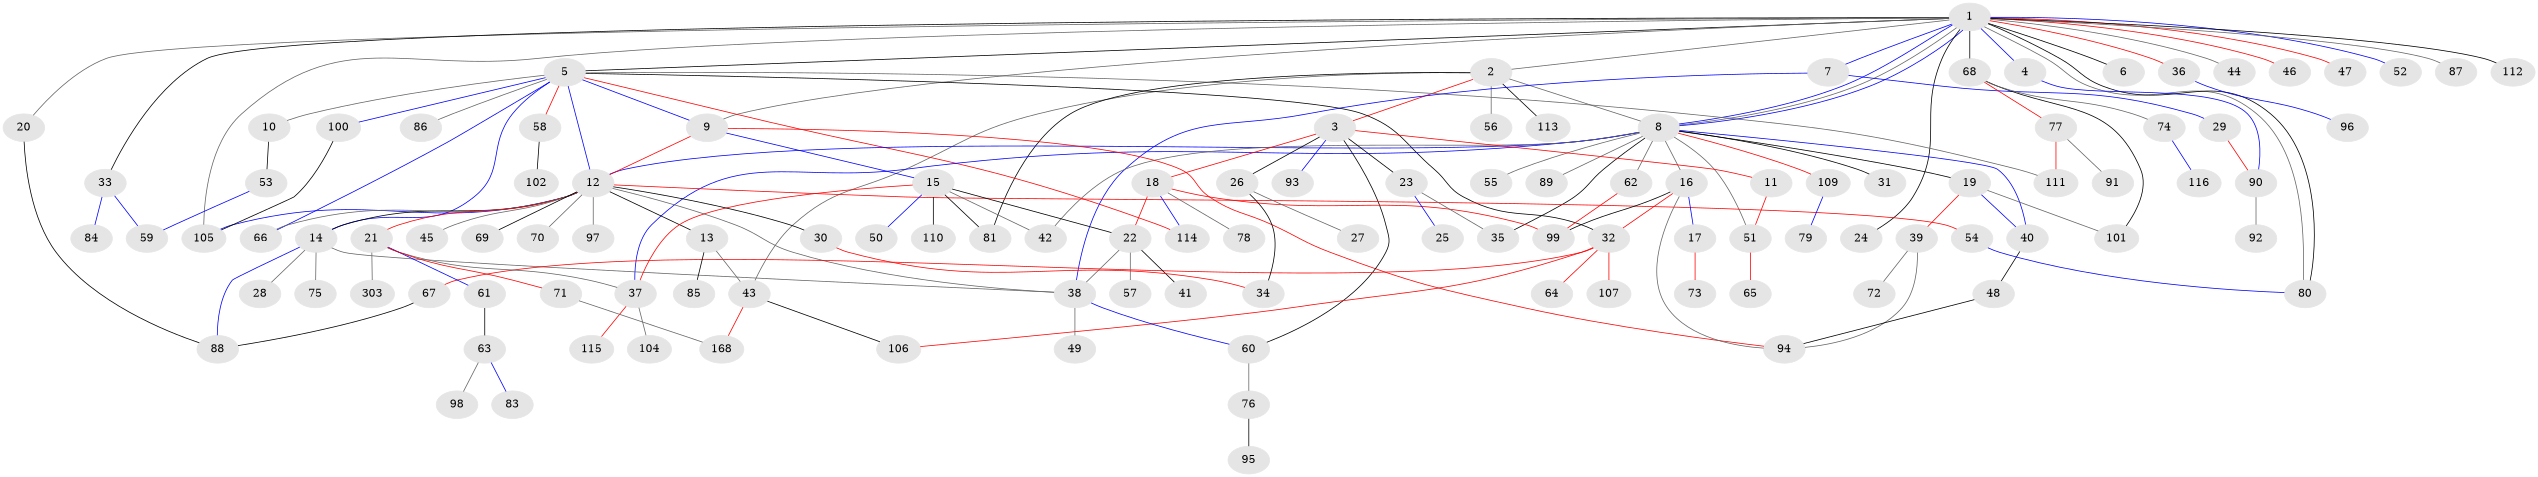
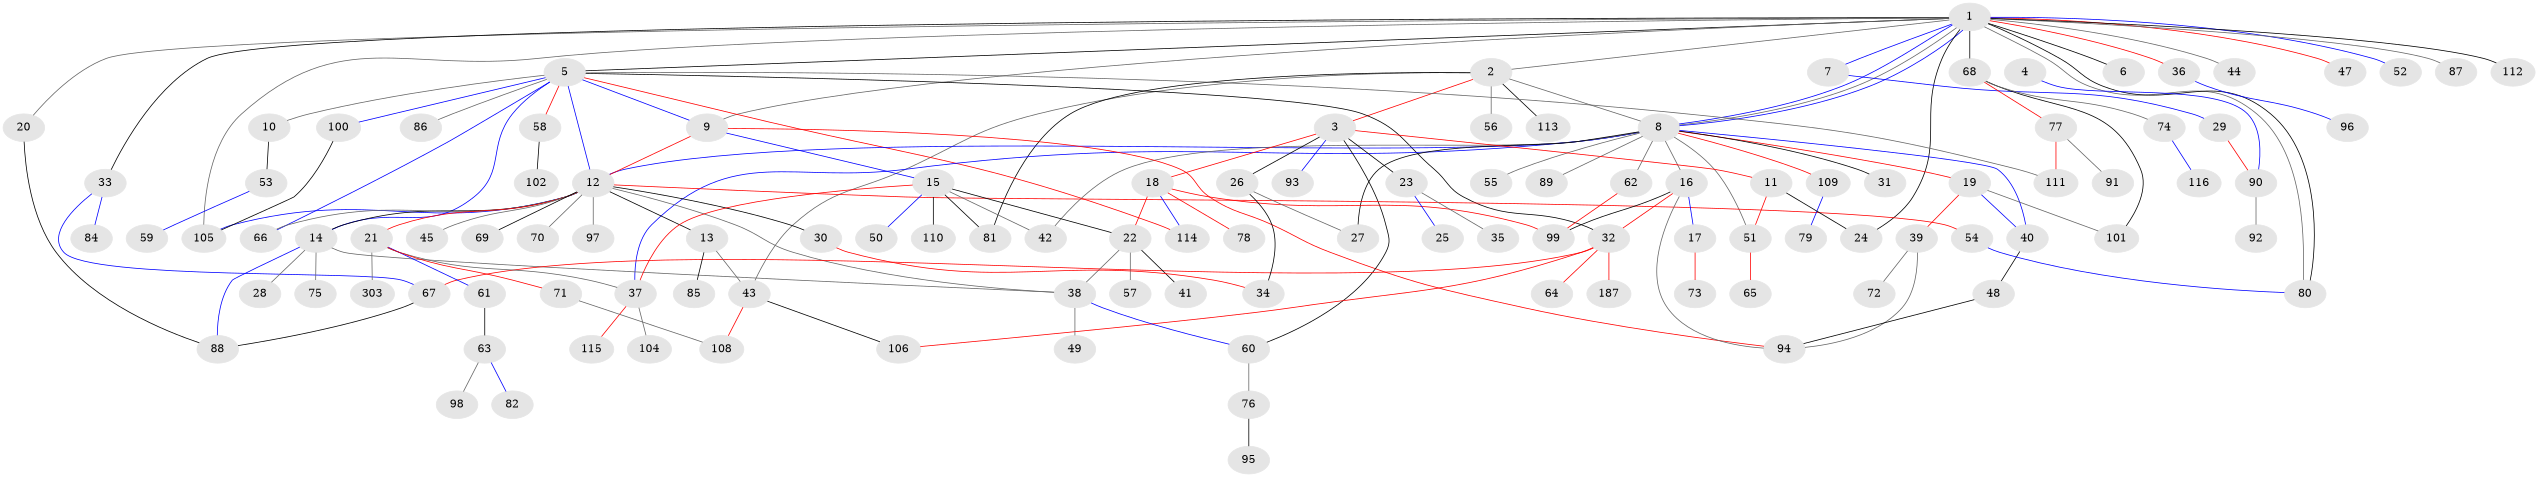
(1997, 45) -> none
(2290, 72) -> none
(1398, 100) -> none
(1815, 152) -> (1815, 152)
(1583, 189) -> (1405, 157)
none -> (1812, 208)
(126, 211) -> (202, 272)
(1198, 211) -> (1198, 211)
(1609, 294) -> (1609, 294)
(722, 349) -> (722, 349)
(512, 405) -> (512, 405)
